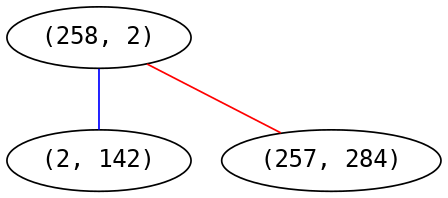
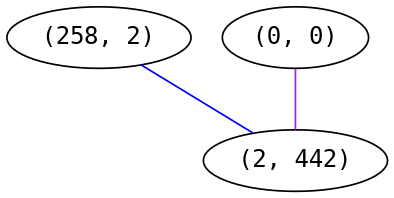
none -> (295, 38)
(99, 161) -> (295, 161)
(331, 161) -> none
